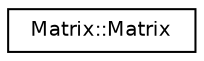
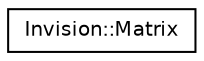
(102, 31) -> (102, 31)
